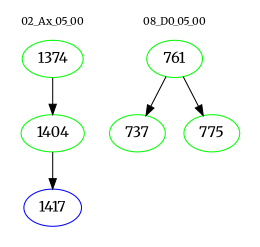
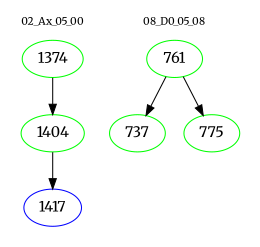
(175, 22) -> (175, 22)
